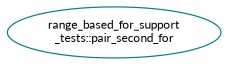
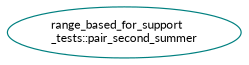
(114, 32) -> (124, 32)
